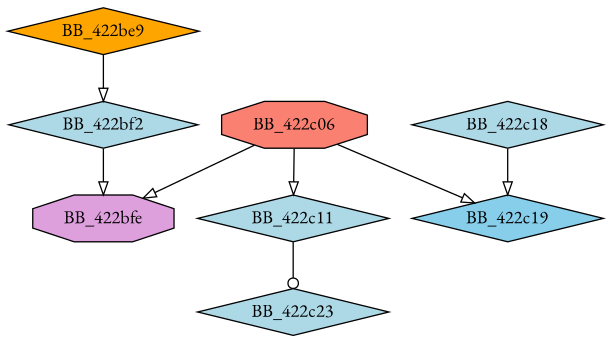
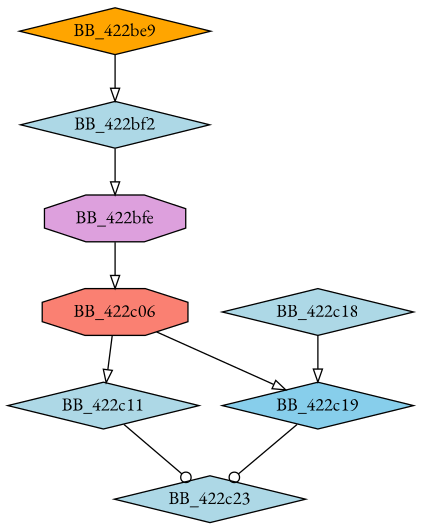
(205, 169) -> (115, 259)
none -> (268, 449)
